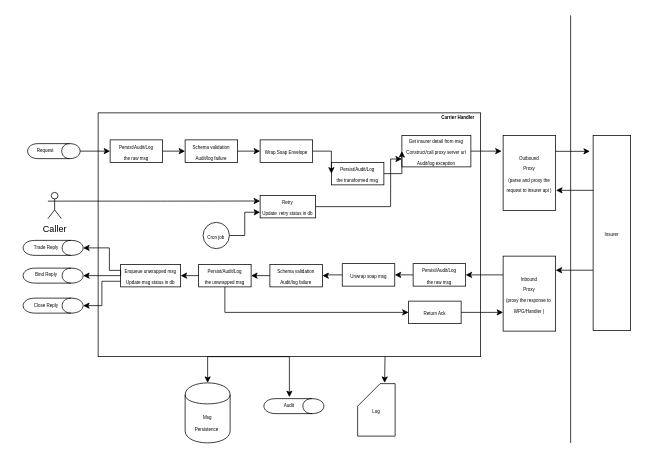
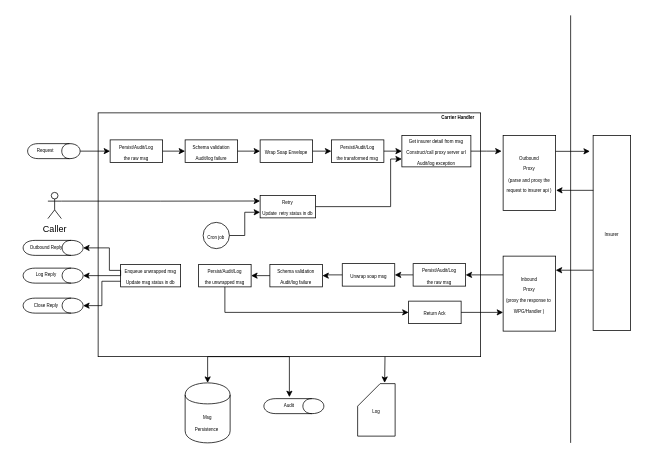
(357, 174) -> (357, 151)
(46, 246) -> (46, 246)
(46, 273) -> (46, 273)
(192, 276) -> none
